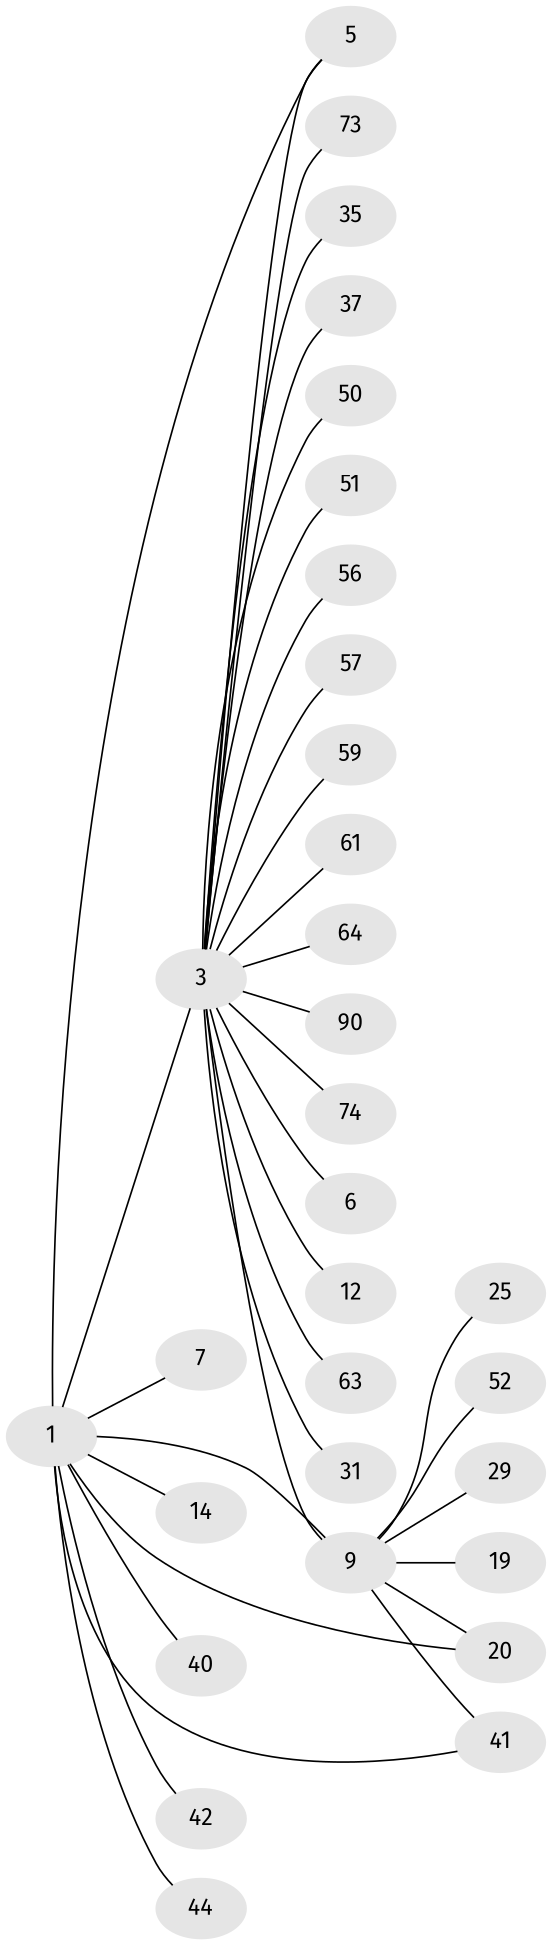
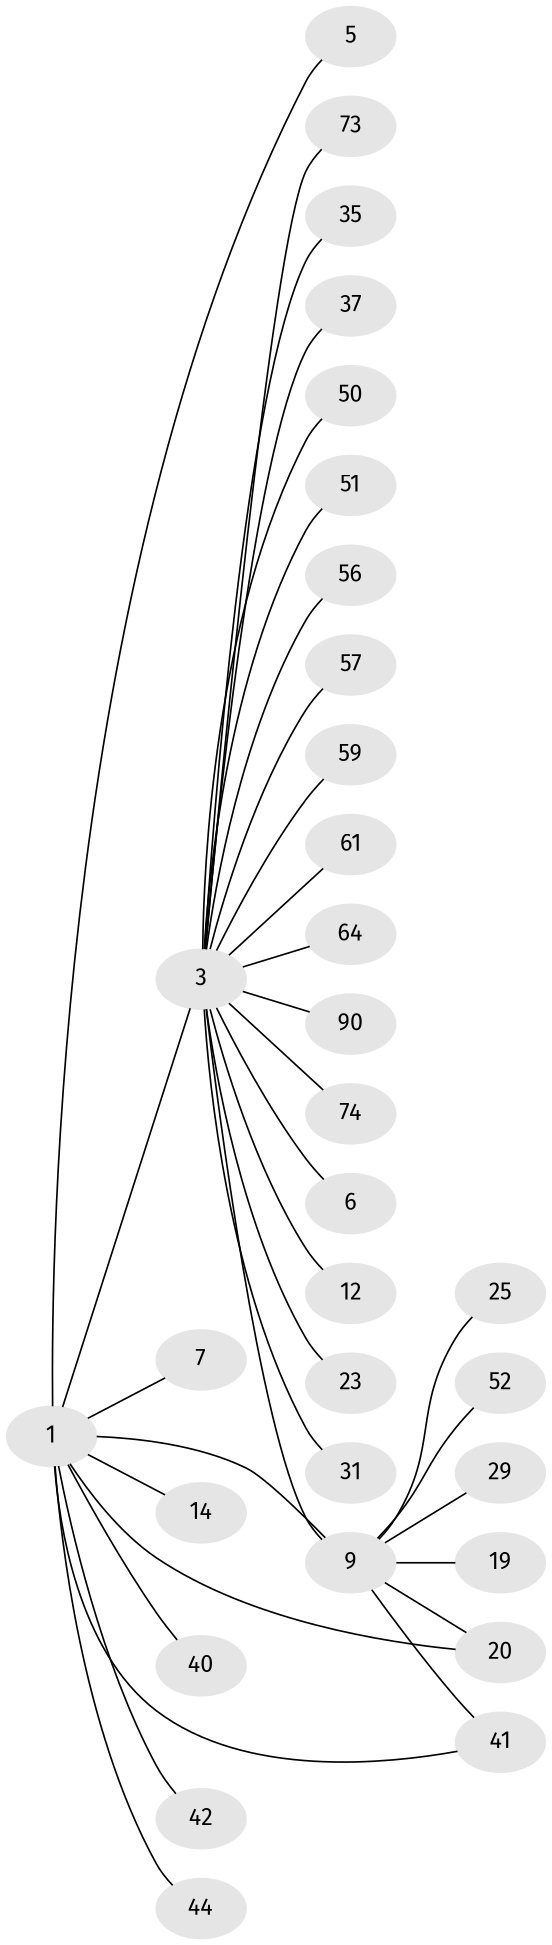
(262, 343) -> none
(351, 1383) -> (351, 1383)
